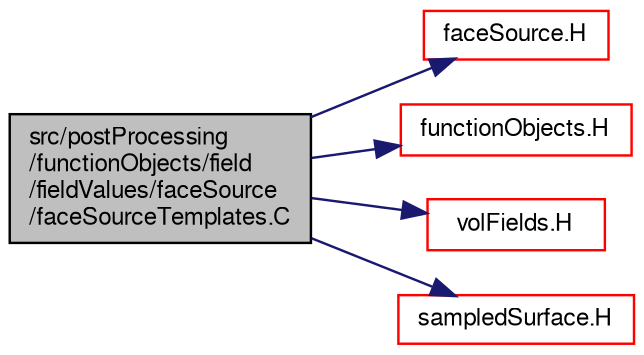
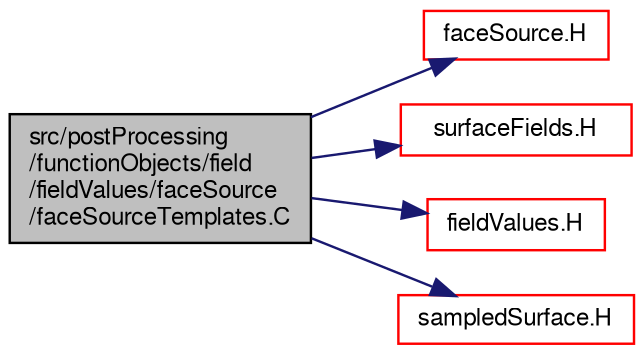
(516, 130) -> (516, 130)
(516, 225) -> (516, 225)
